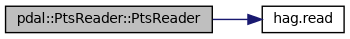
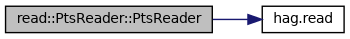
(109, 19) -> (109, 19)
